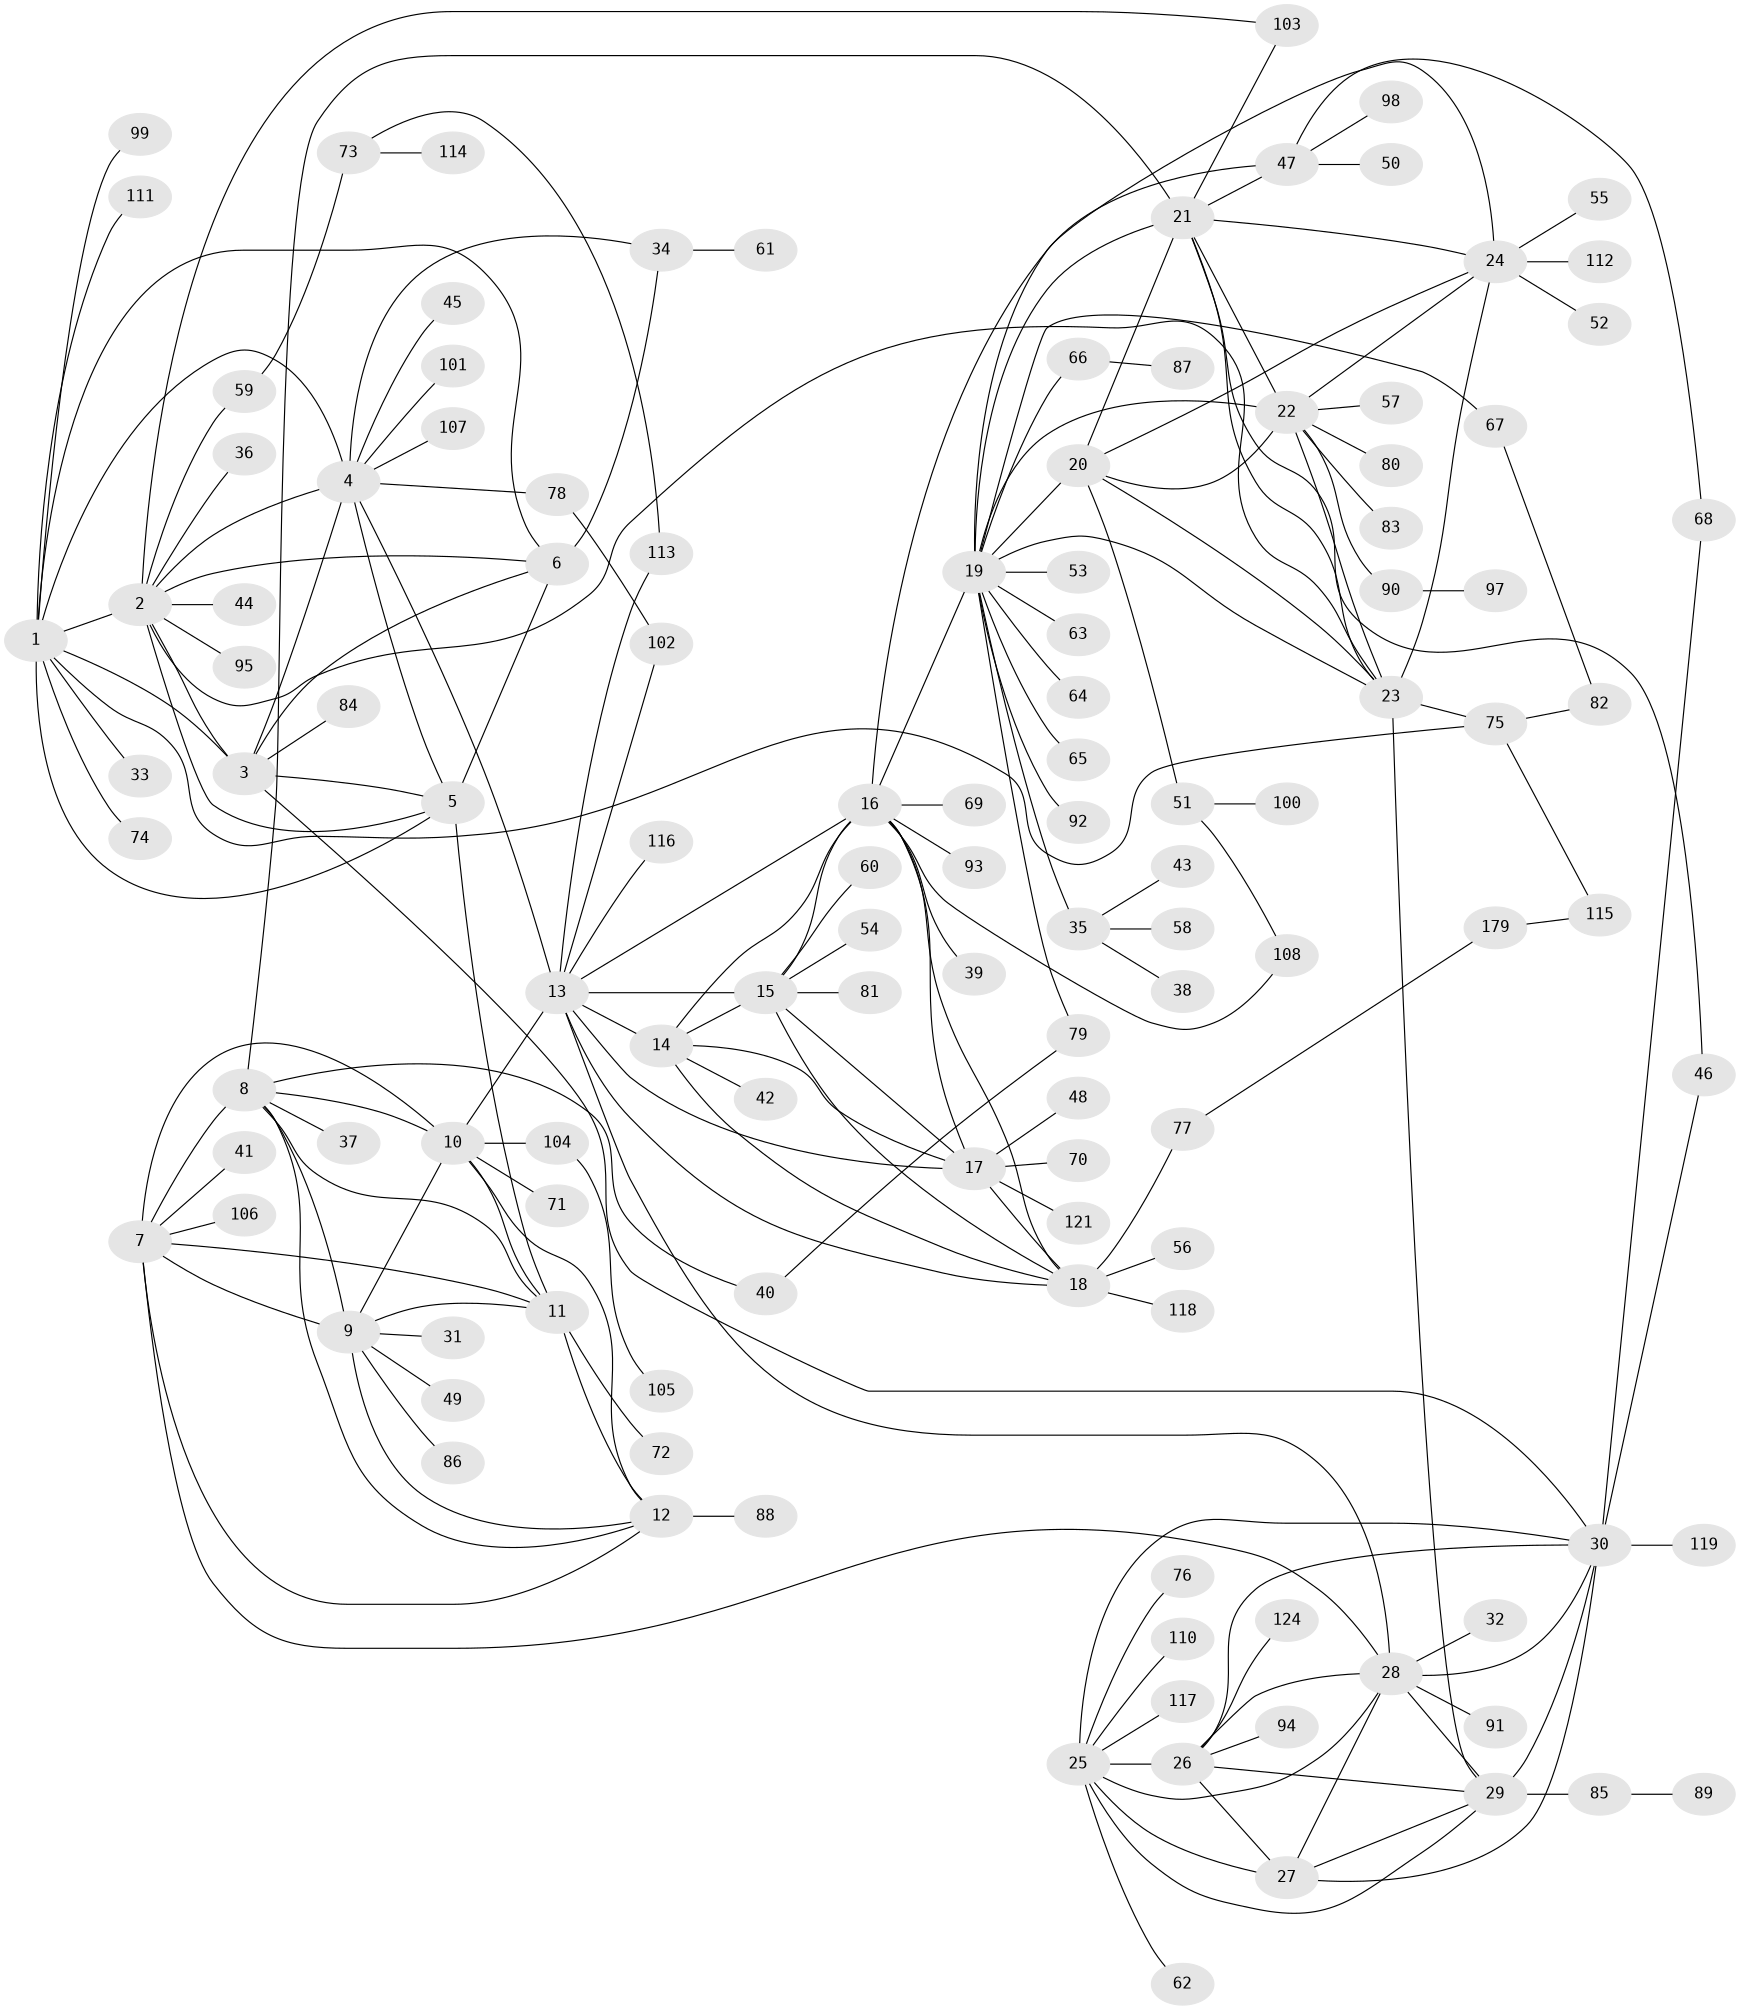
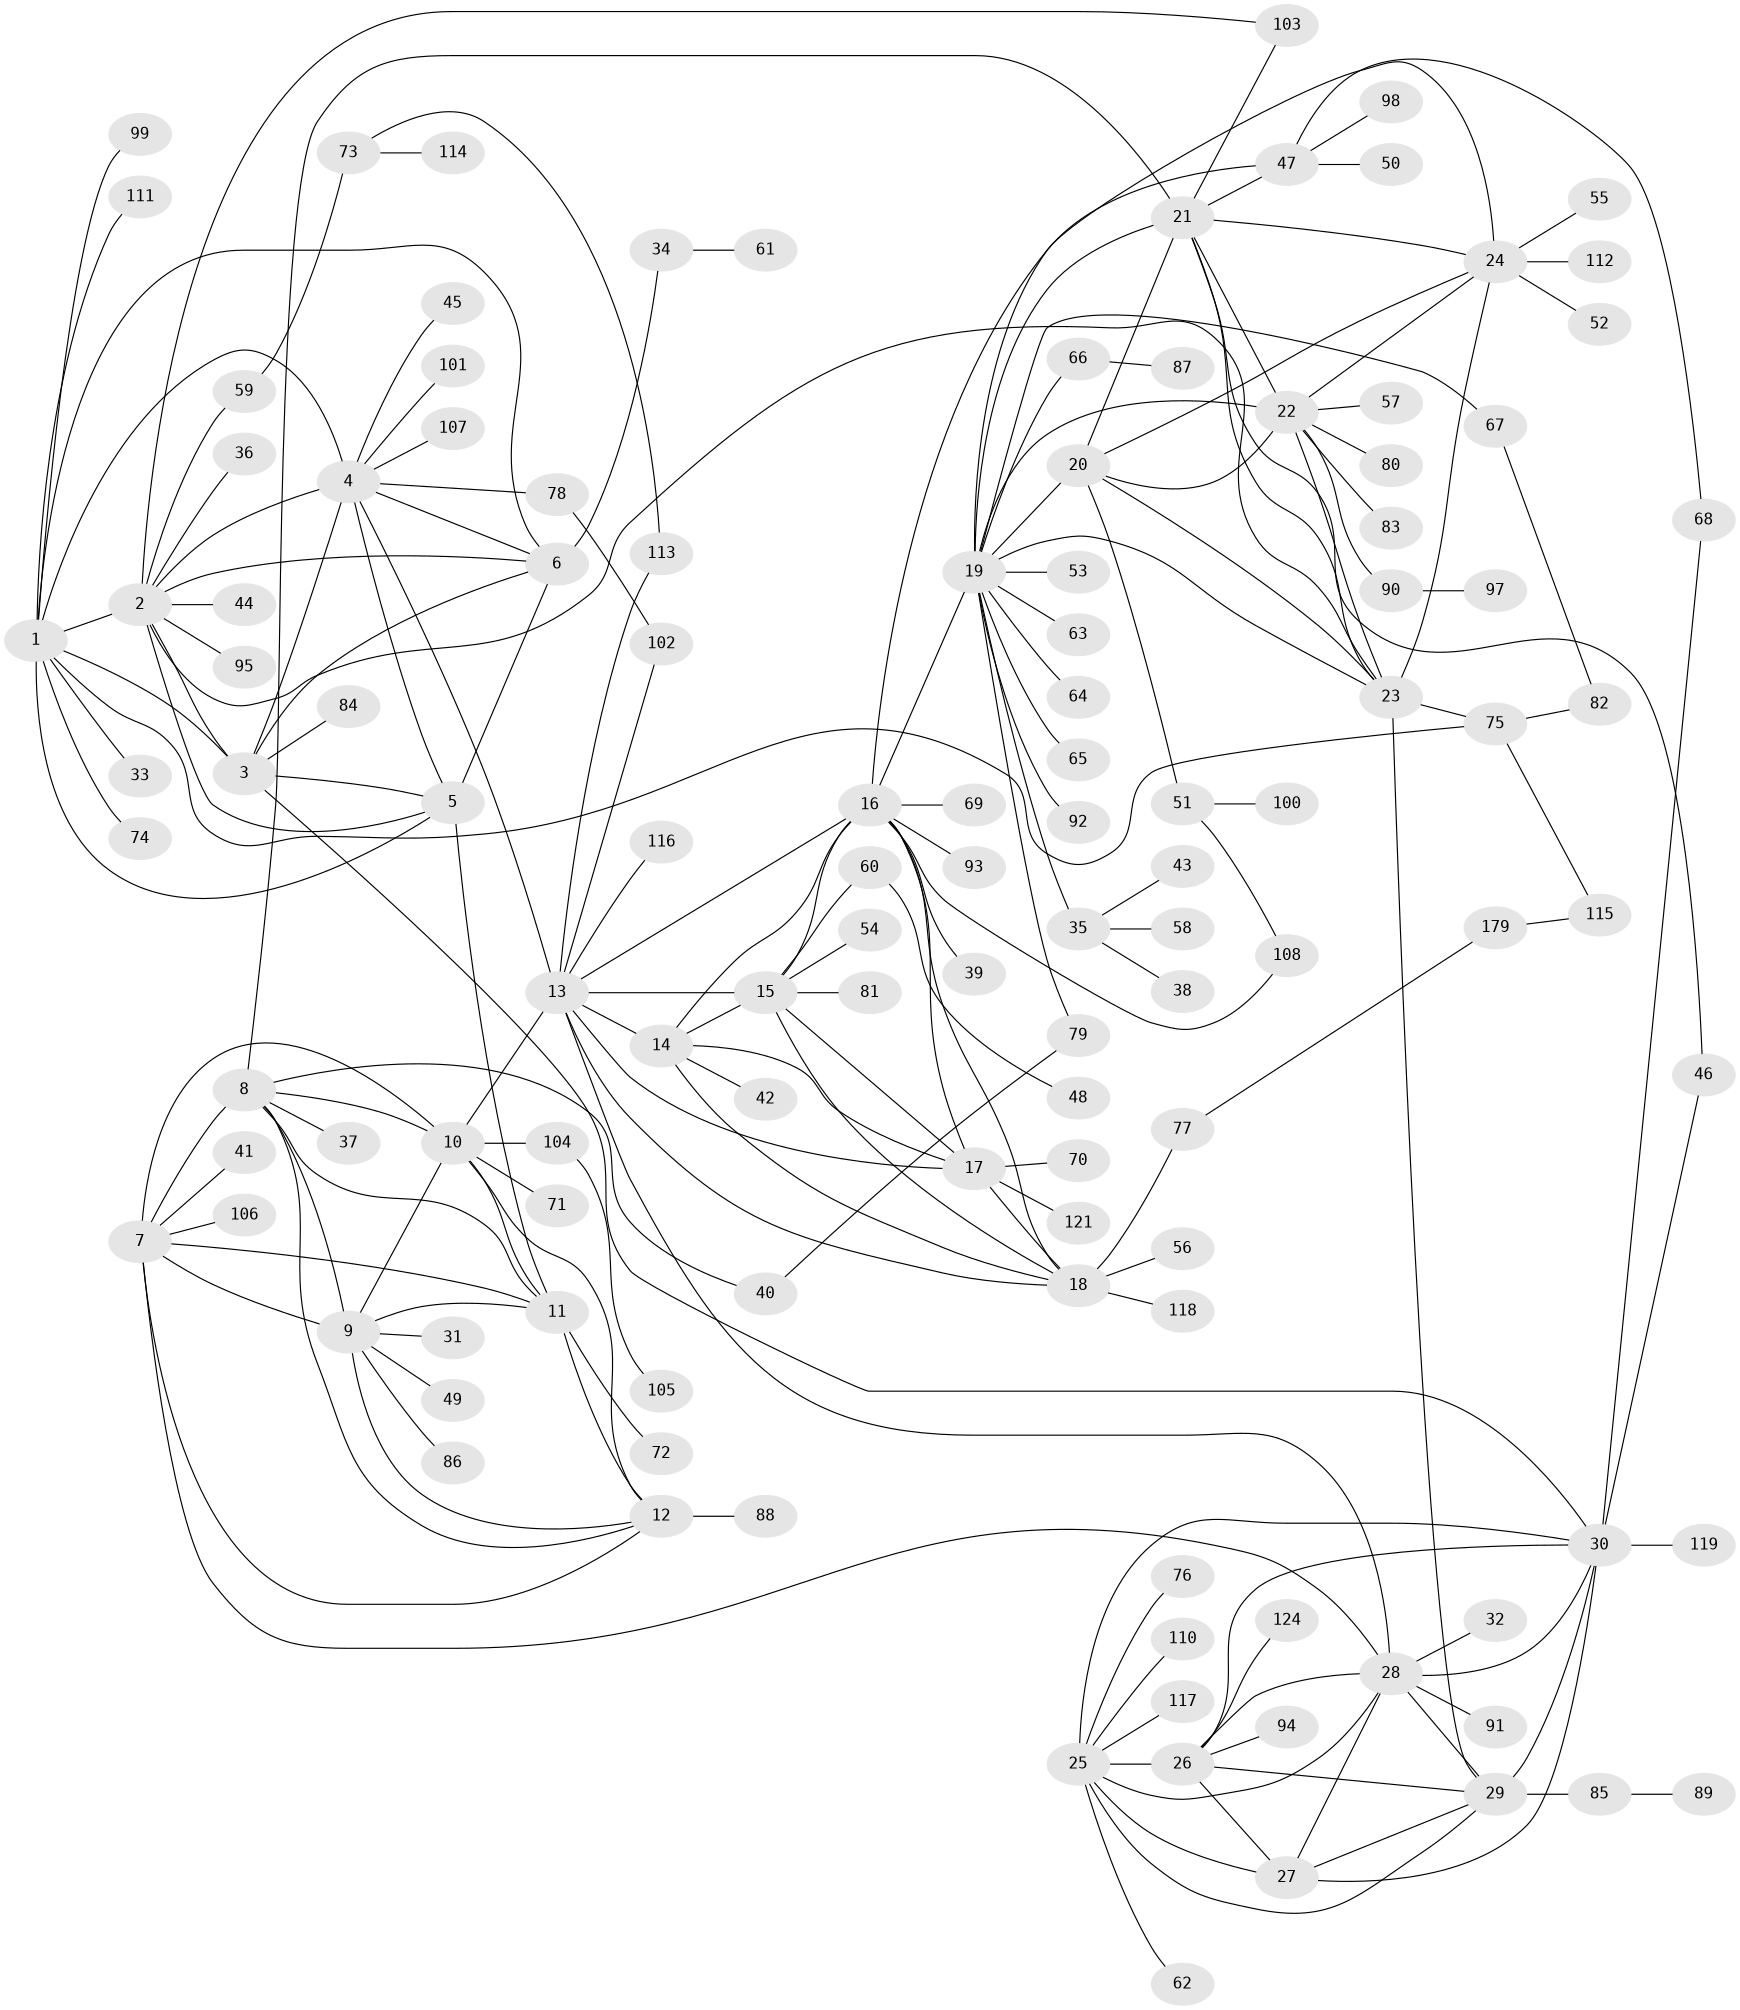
(426, 270) -> (453, 523)
(1026, 1134) -> (957, 1021)
